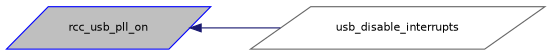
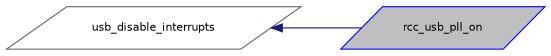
(241, 28) -> (322, 28)
